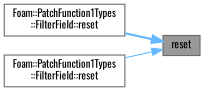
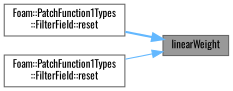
(182, 46) -> (196, 46)
